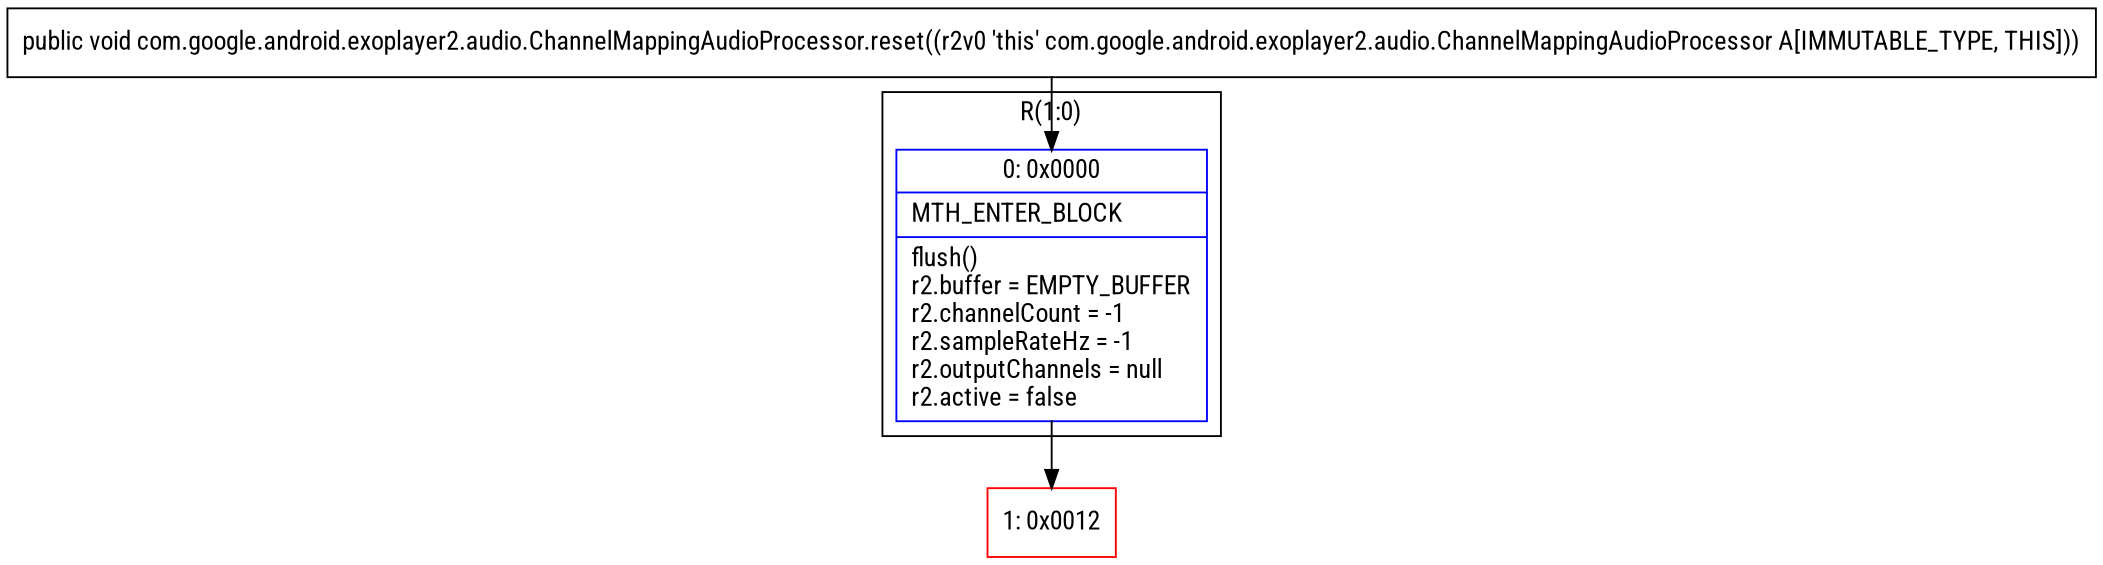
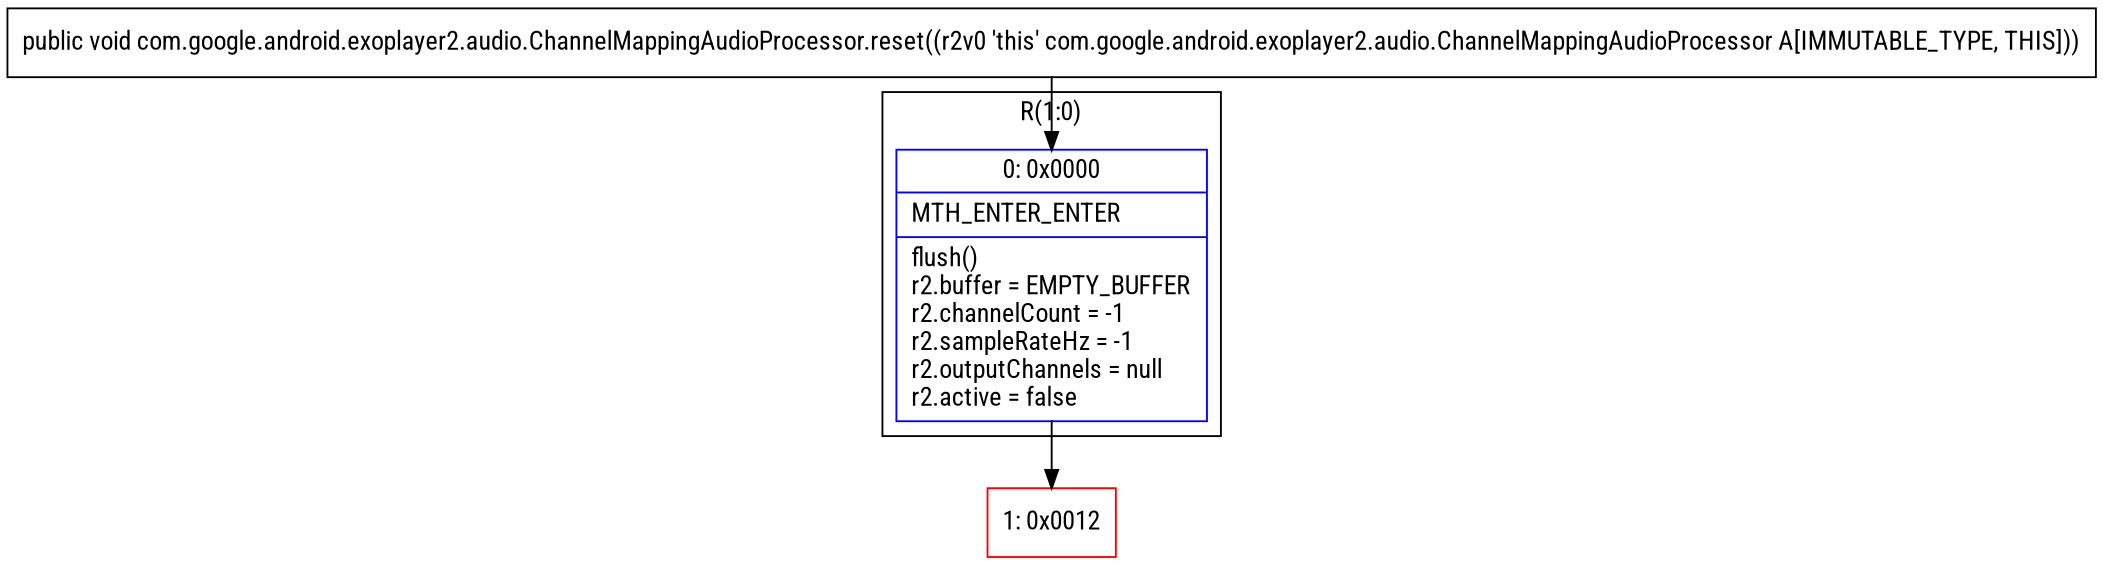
(1017, 214) -> (1016, 214)
